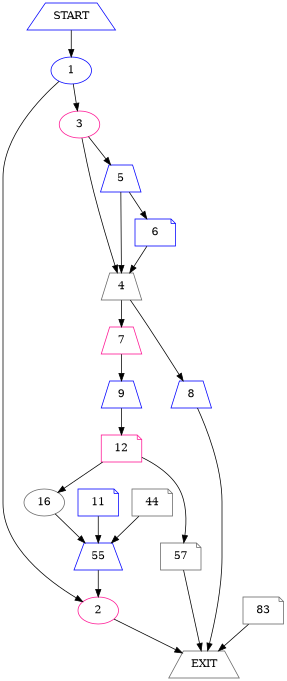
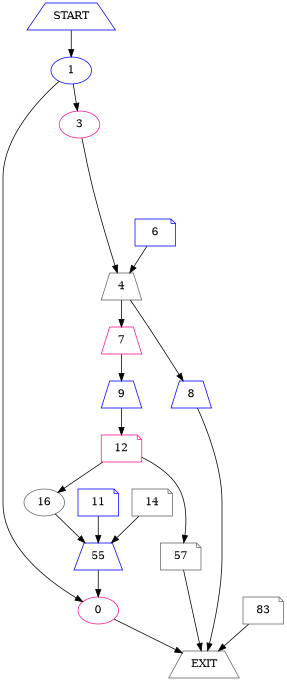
(121, 178) -> none
(152, 502) -> (152, 502)
(98, 610) -> (98, 610)
